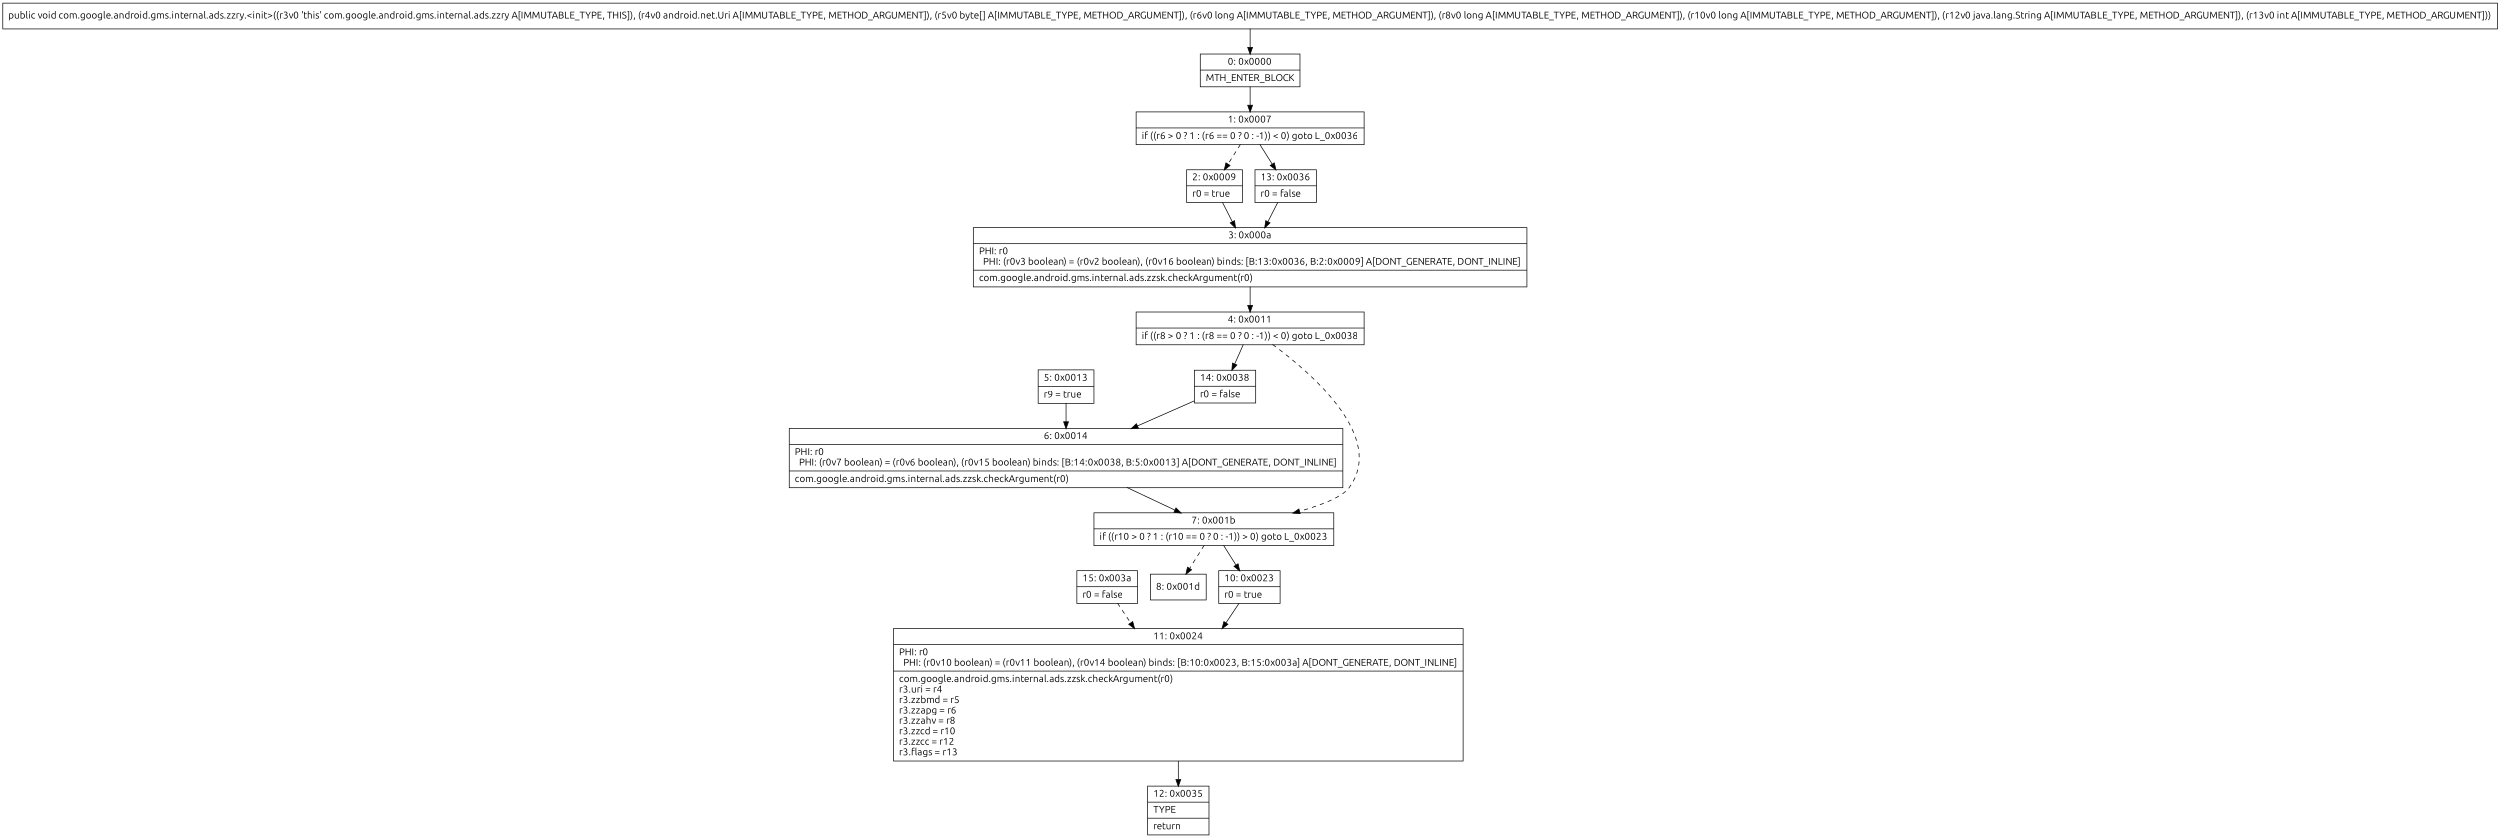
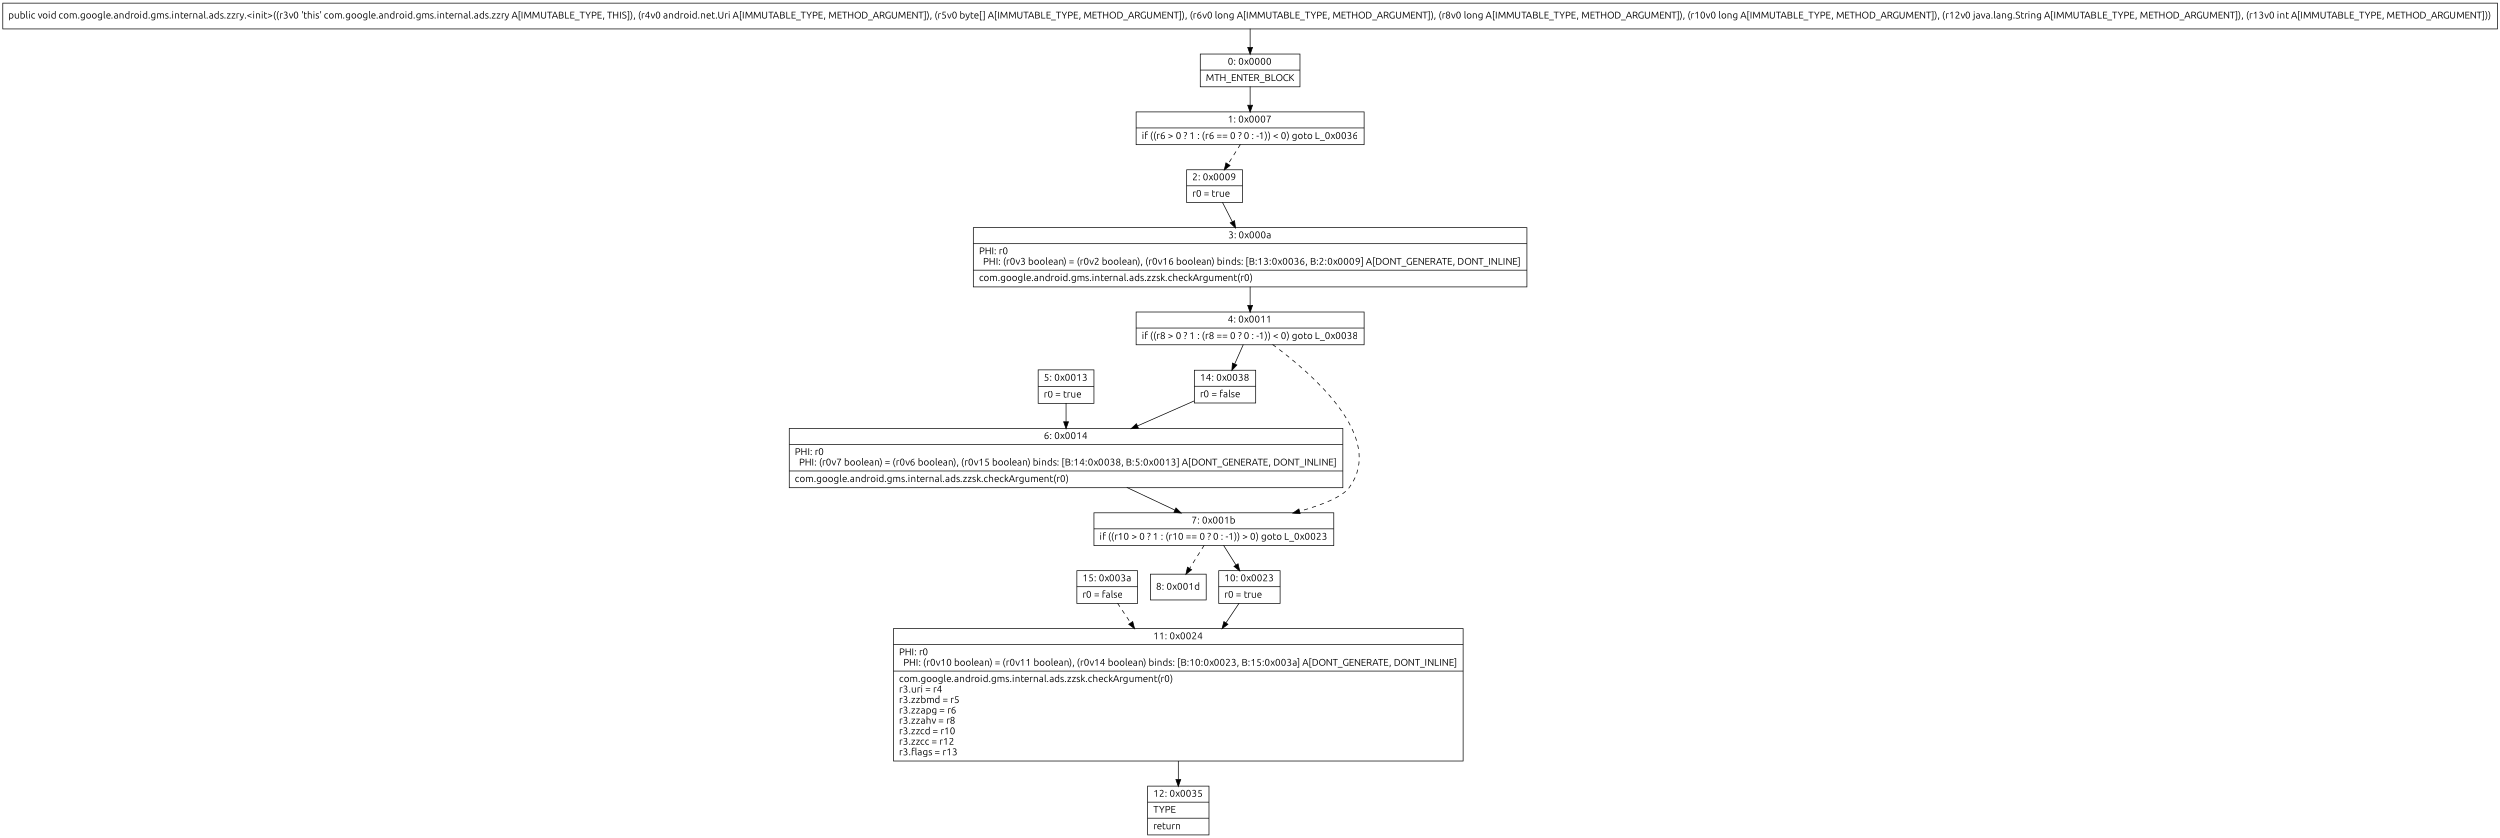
(1286, 186) -> none
(1063, 395) -> (1063, 395)
